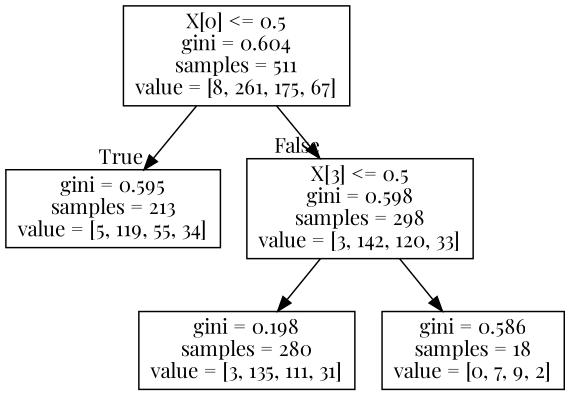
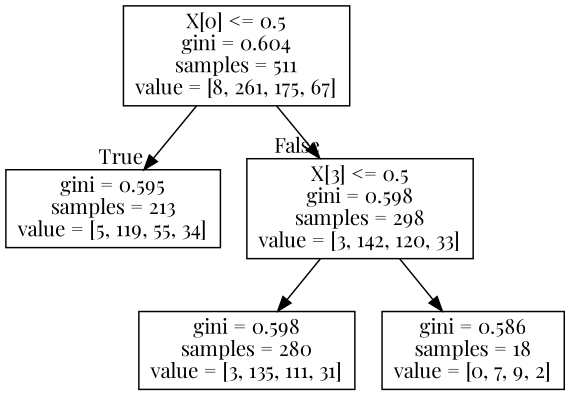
(247, 350) -> (247, 350)
